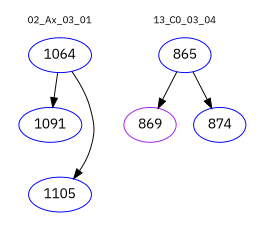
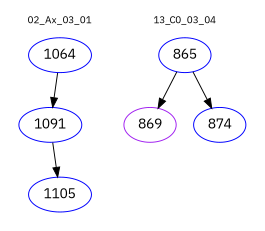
(93, 120) -> (55, 155)
